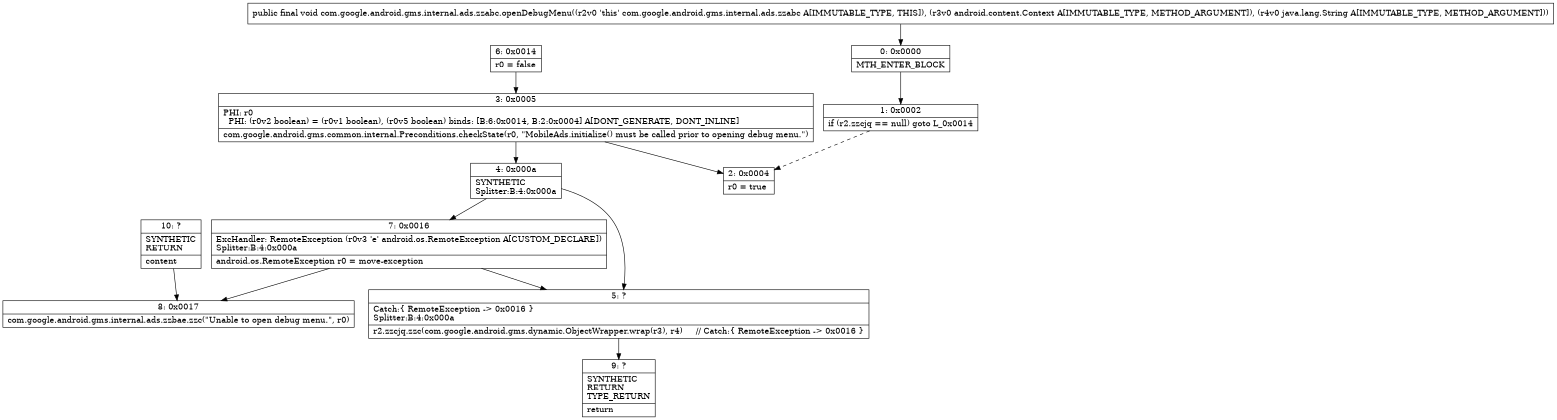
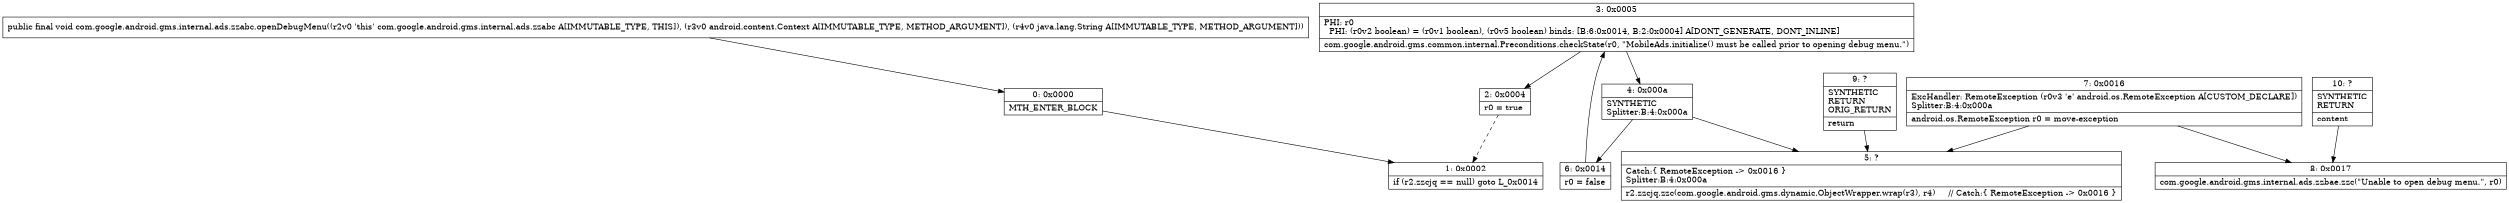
(825, 149) -> (1487, 136)
(471, 208) -> (1616, 139)
(619, 346) -> (1866, 138)
(619, 397) -> (1860, 110)
